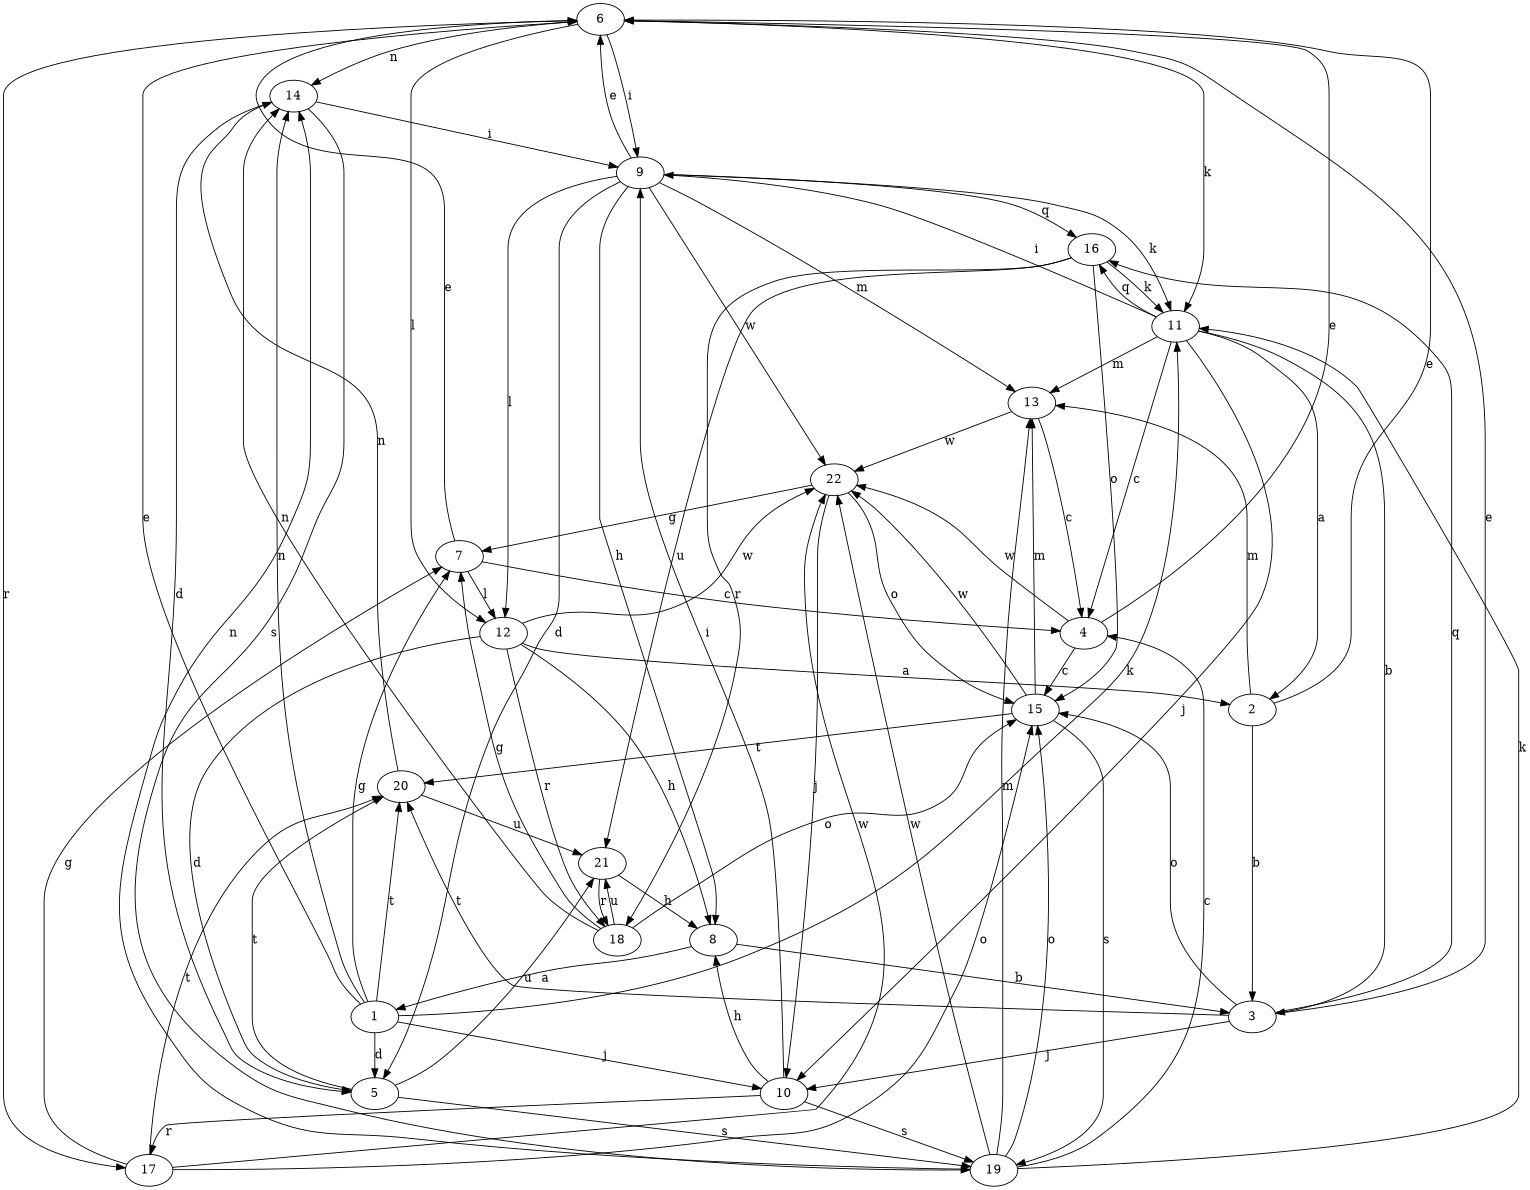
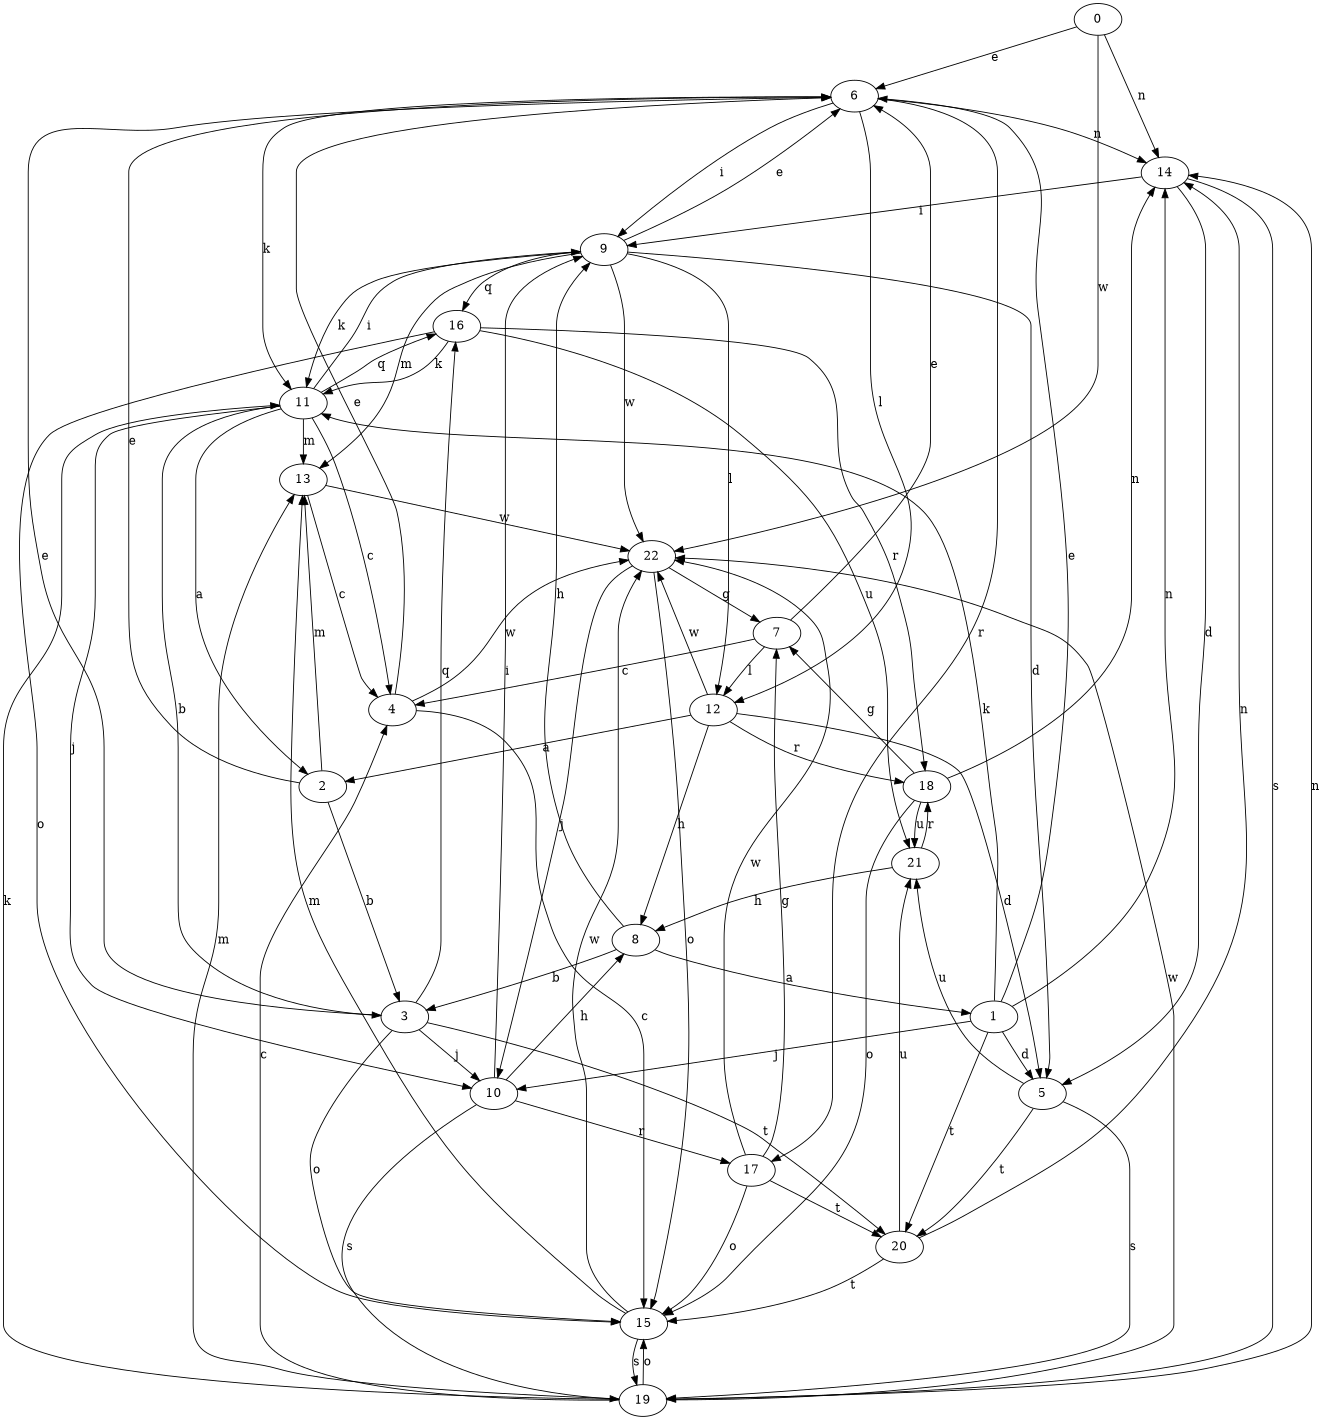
none -> (1098, 19)
(611, 555) -> (555, 604)
(723, 748) -> (784, 1303)
(357, 781) -> none
